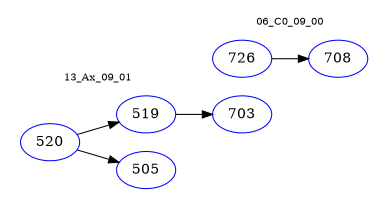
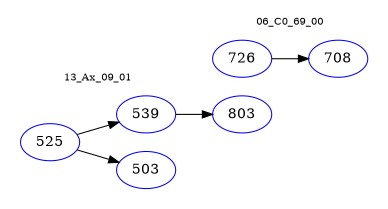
(290, 22) -> (290, 22)
(146, 114) -> (146, 114)
(242, 114) -> (242, 114)
(50, 142) -> (50, 142)
(146, 170) -> (146, 170)
